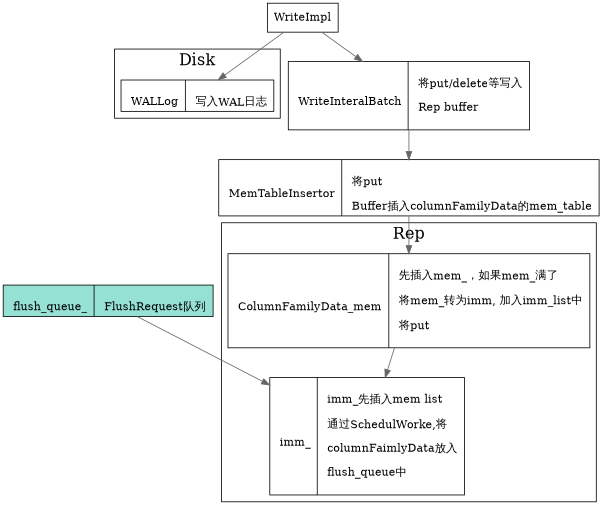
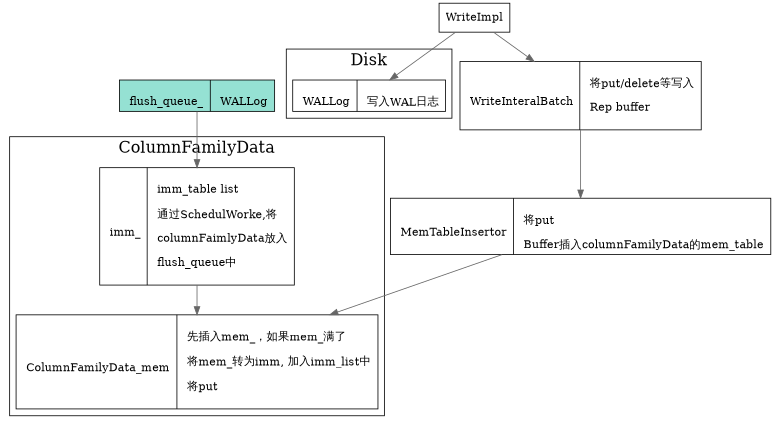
(409, 235) -> (197, 149)
(154, 307) -> (242, 102)
(391, 359) -> (197, 296)
(383, 399) -> (196, 189)
